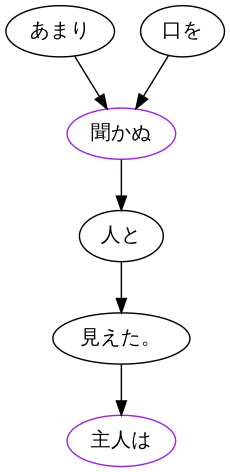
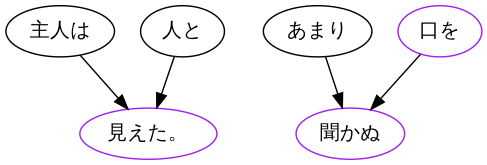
(183, 31) -> (440, 31)
(121, 178) -> none
(121, 338) -> (148, 134)
(121, 383) -> (99, 77)
(121, 441) -> (60, 31)
